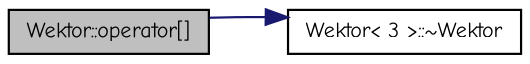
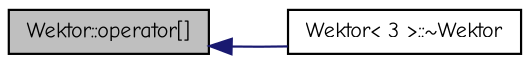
(238, 17) -> (260, 47)
